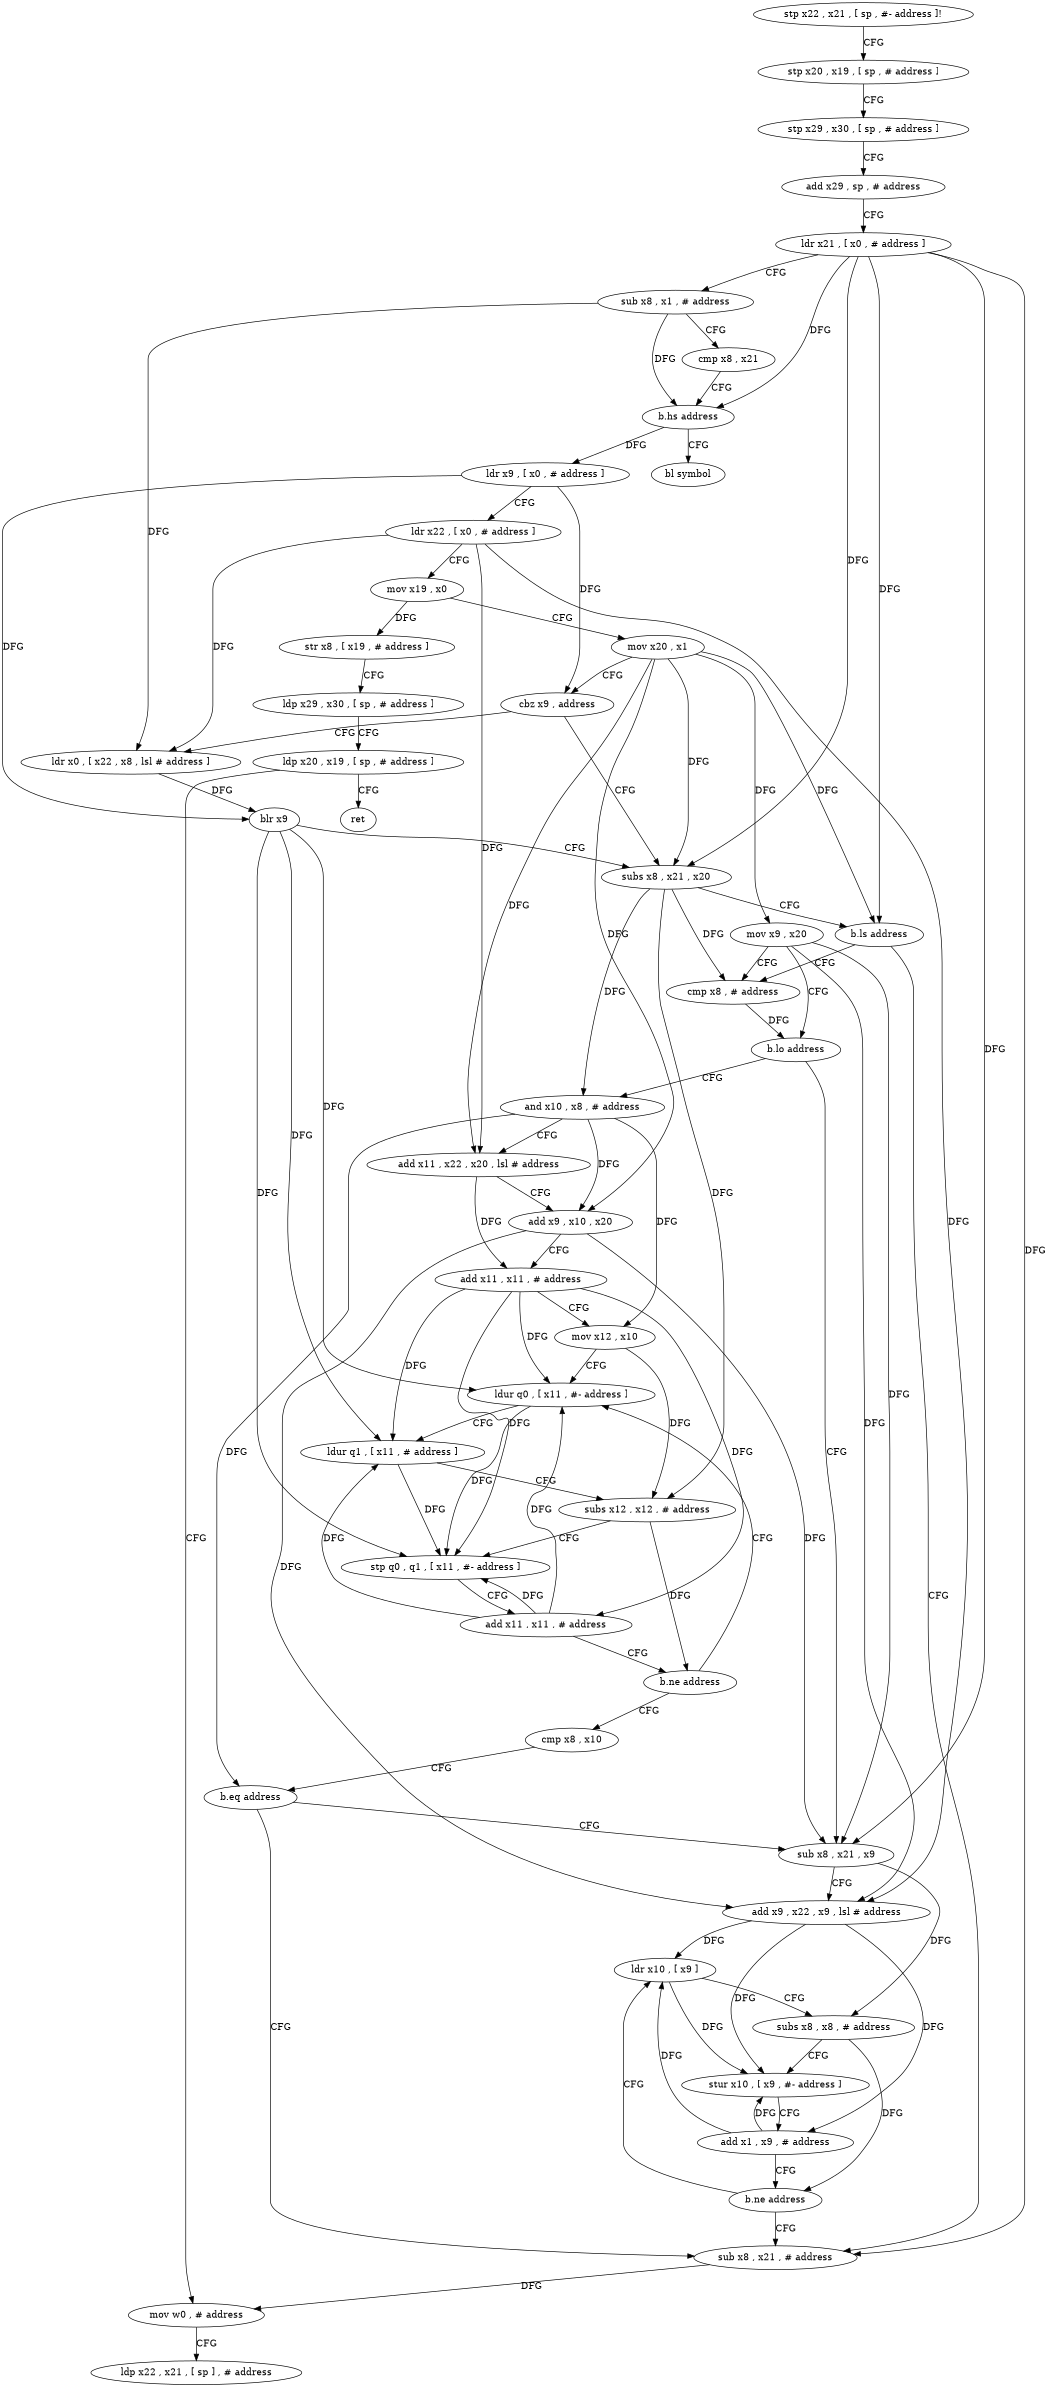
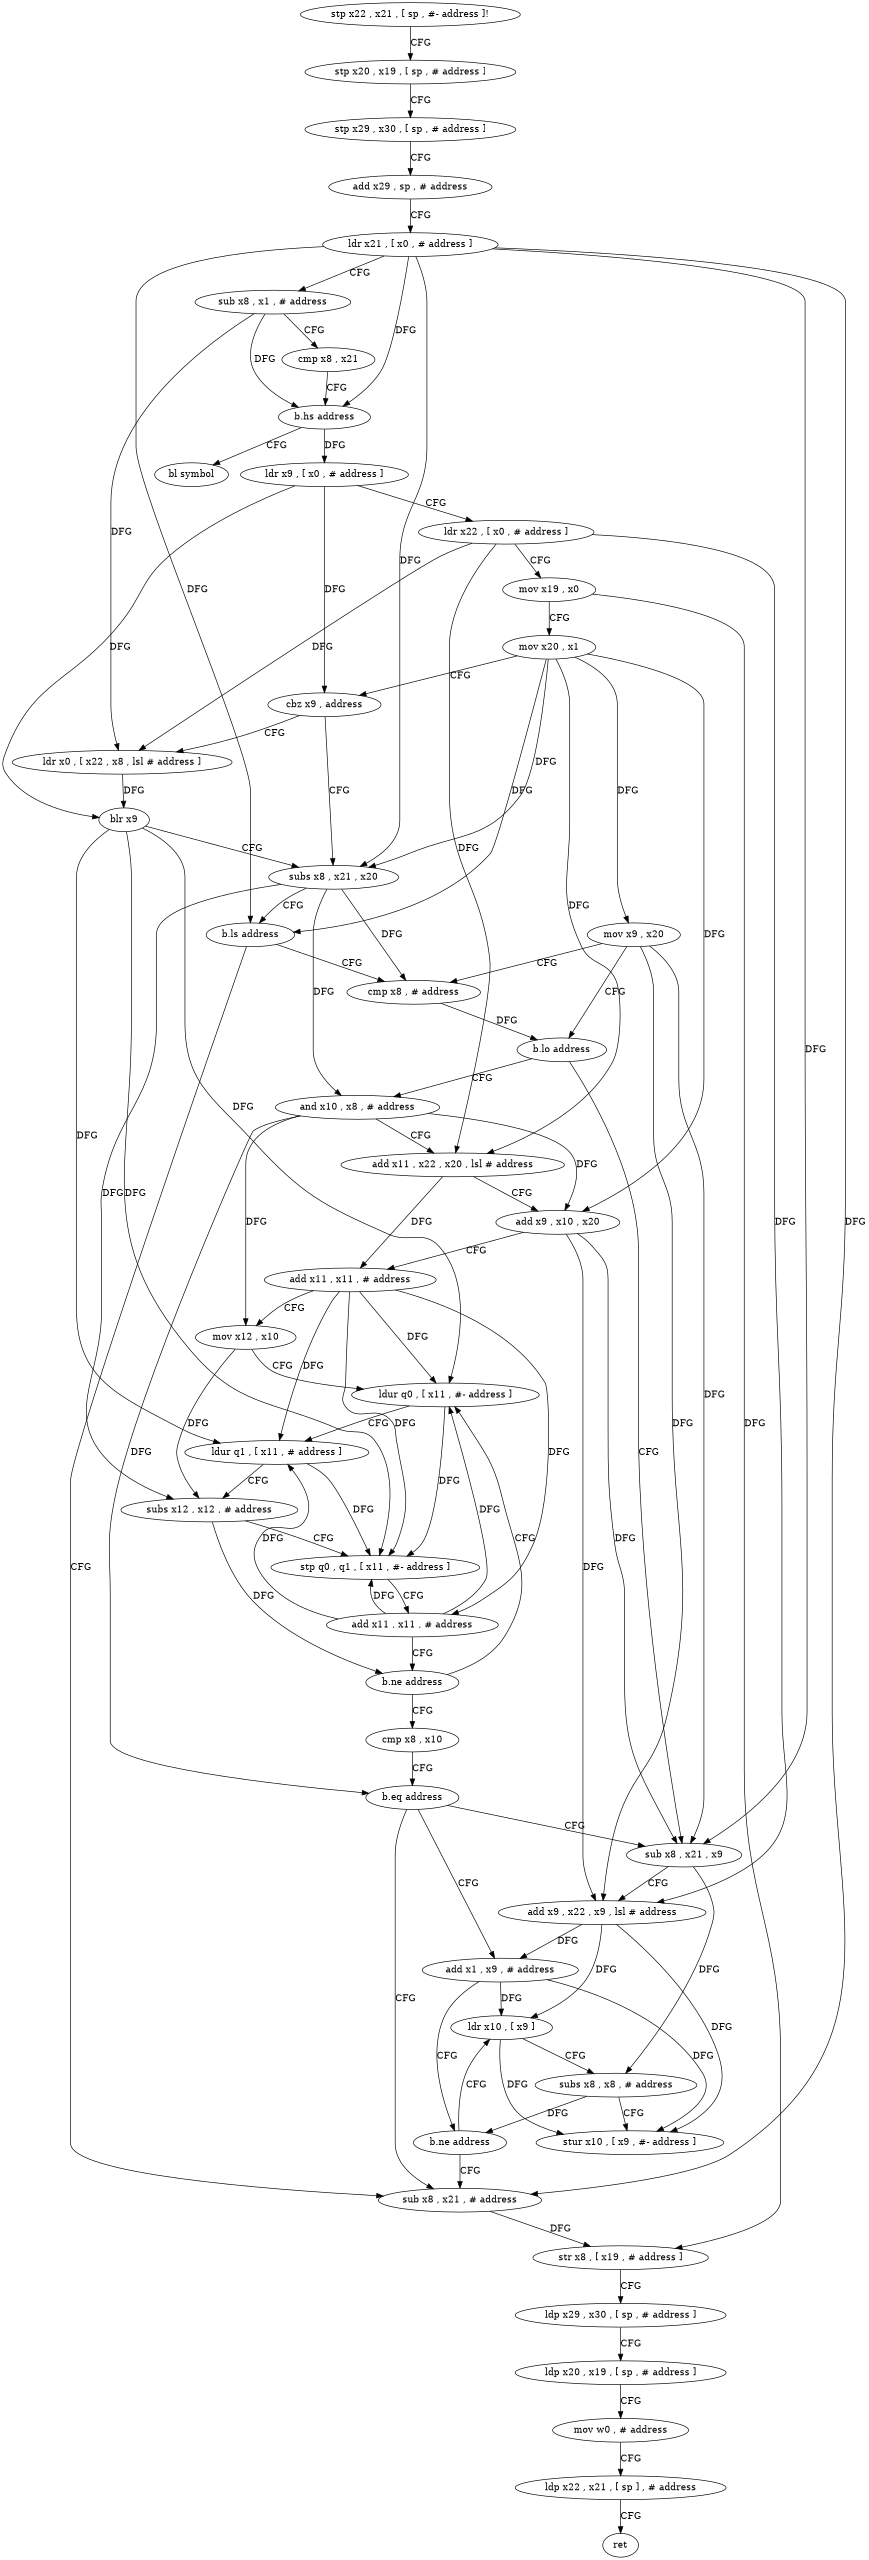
(358, 788) -> (621, 2513)
(780, 2111) -> (455, 1881)
(485, 2287) -> (537, 2228)
